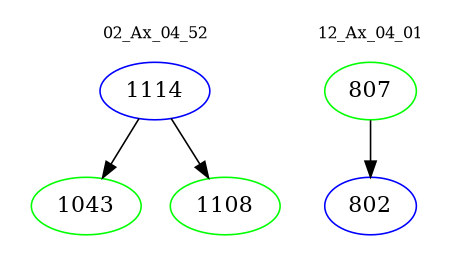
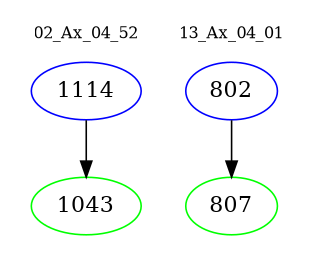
(371, 34) -> (232, 34)
(371, 141) -> (232, 141)
(225, 206) -> none
